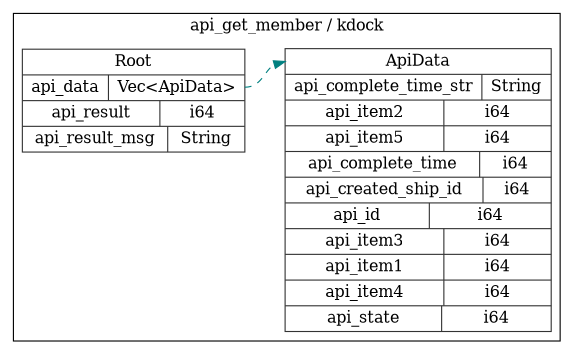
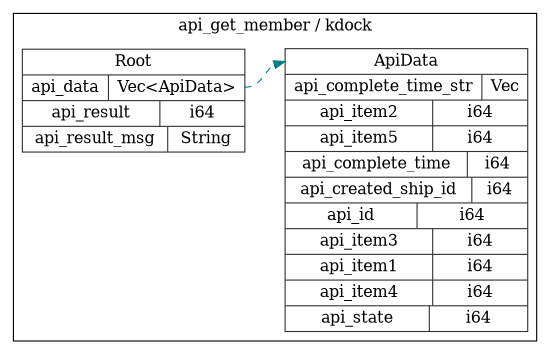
(517, 87) -> (505, 87)
